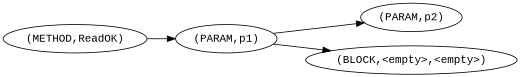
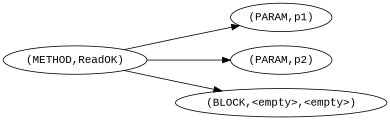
(315, 29) -> (185, 60)
(298, 47) -> (169, 80)
